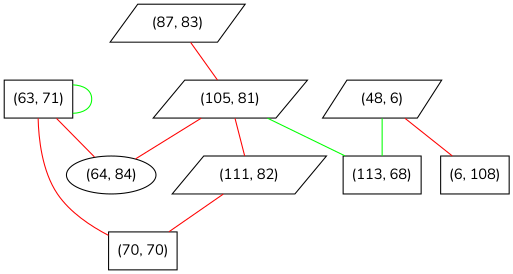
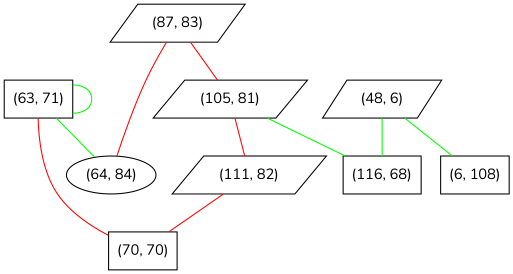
(429, 137) -> (429, 137)
(75, 138) -> (75, 138)
(168, 139) -> (138, 98)
(382, 175) -> (382, 175)
